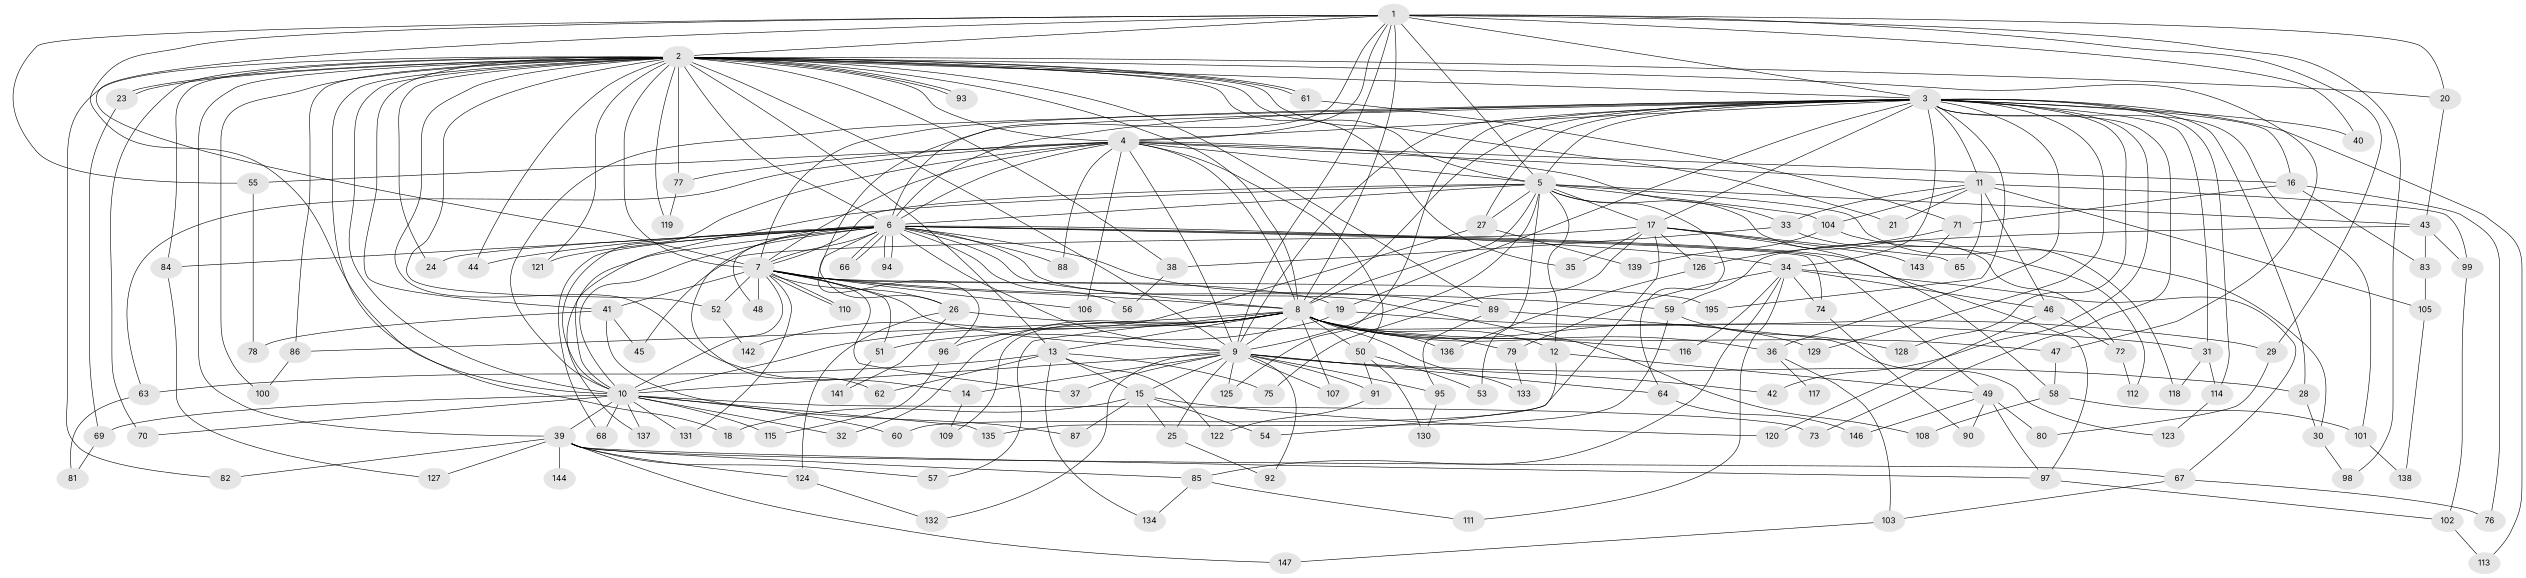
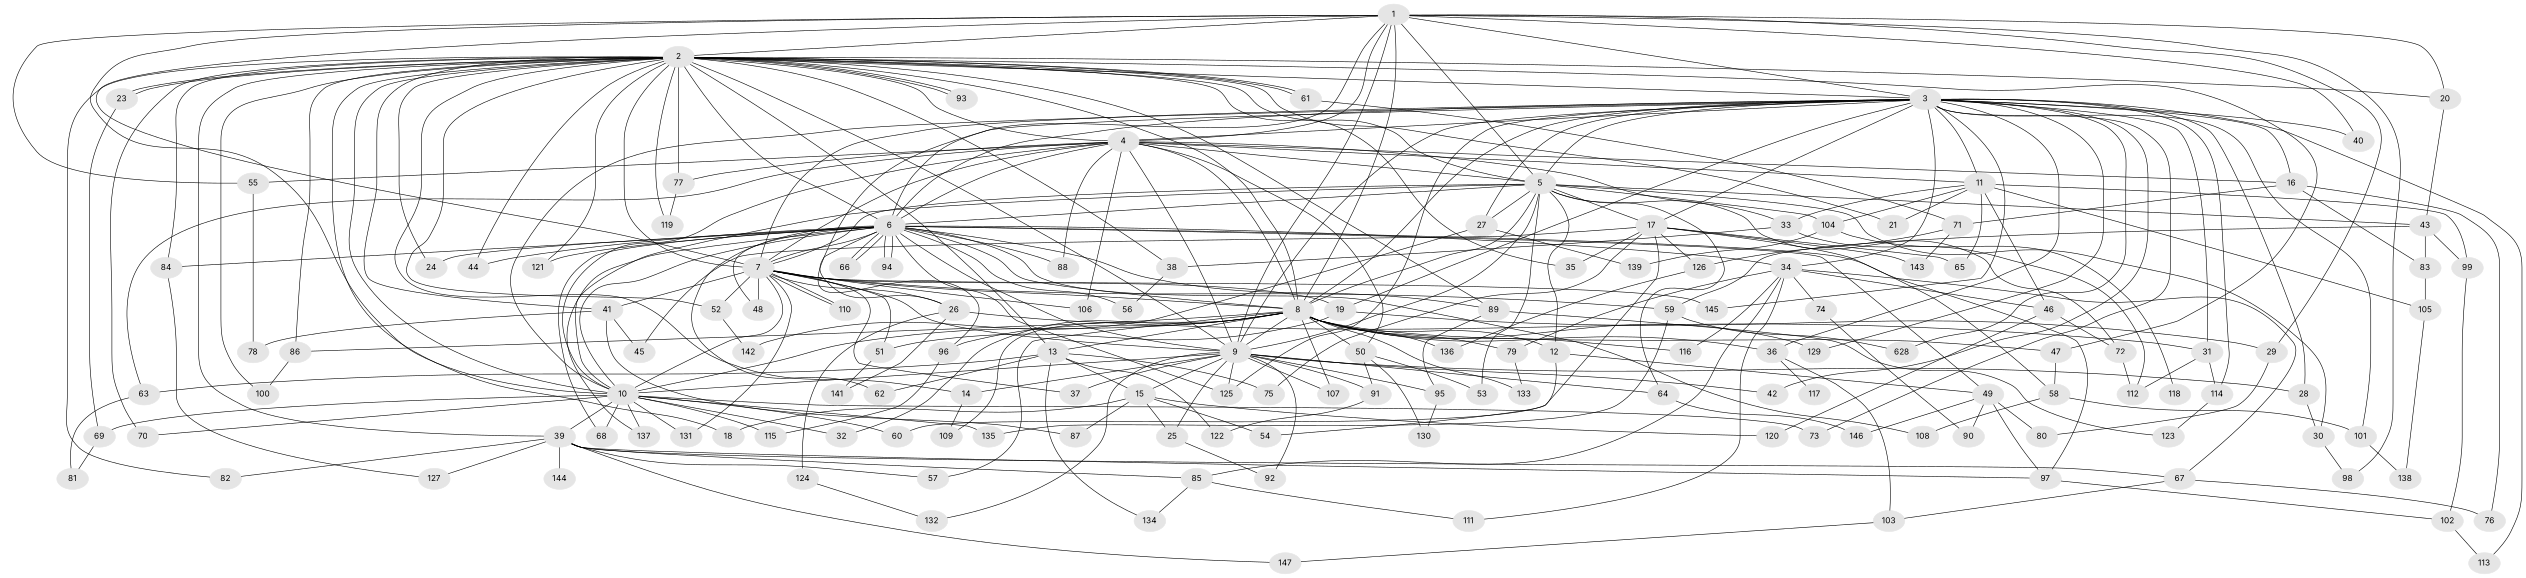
(1380, 237) -> (1017, 321)
(1712, 310) -> (1712, 310)
(1902, 352) -> (1902, 352)
(2191, 373) -> (2174, 371)
(717, 469) -> none
